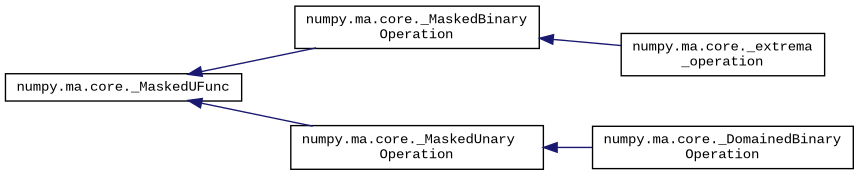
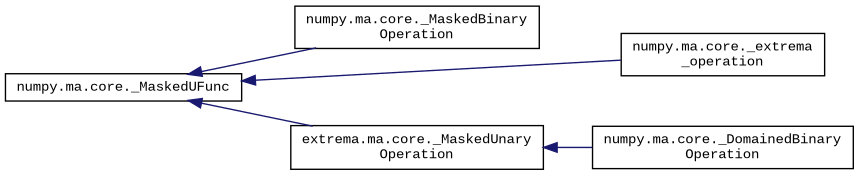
(587, 43) -> (438, 70)
(417, 147) -> (417, 147)
